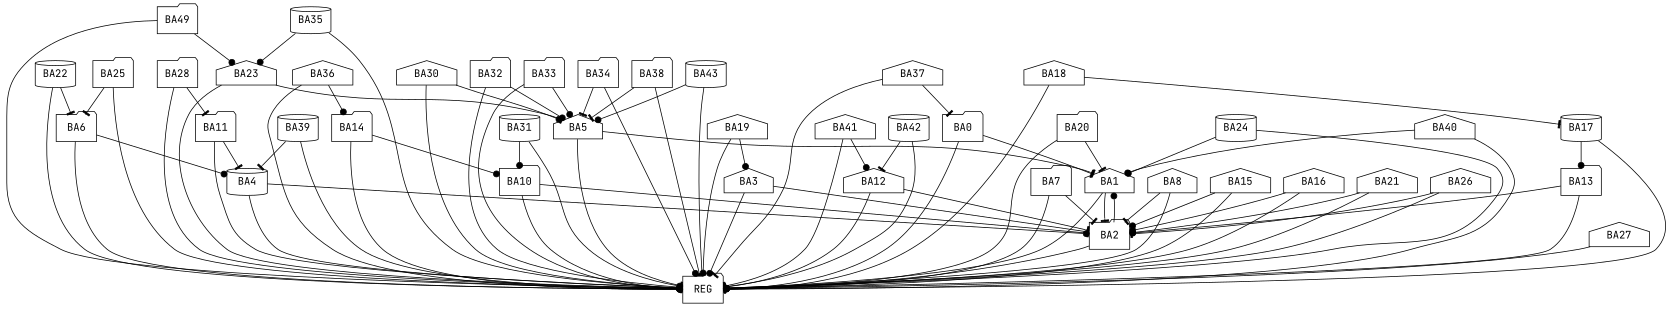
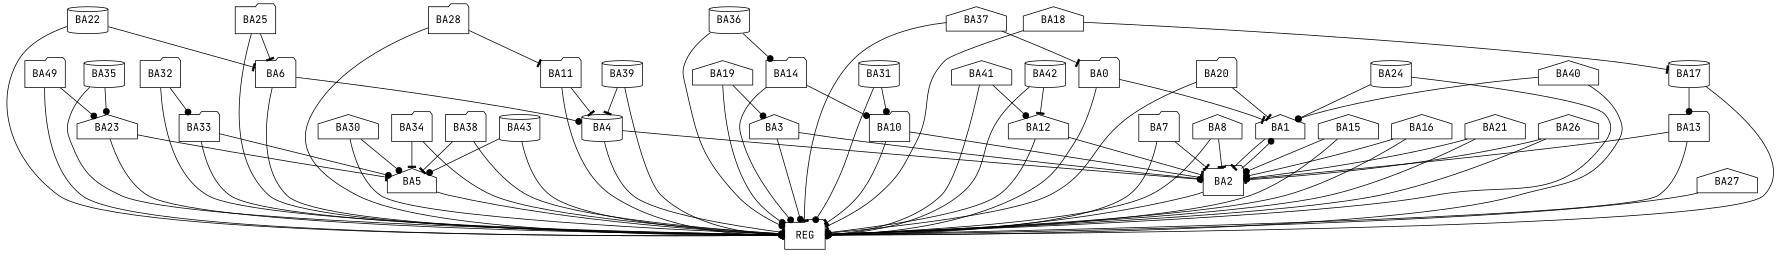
(323, 74) -> (729, 20)
(535, 102) -> (178, 99)
(848, 146) -> none
(1017, 258) -> none
